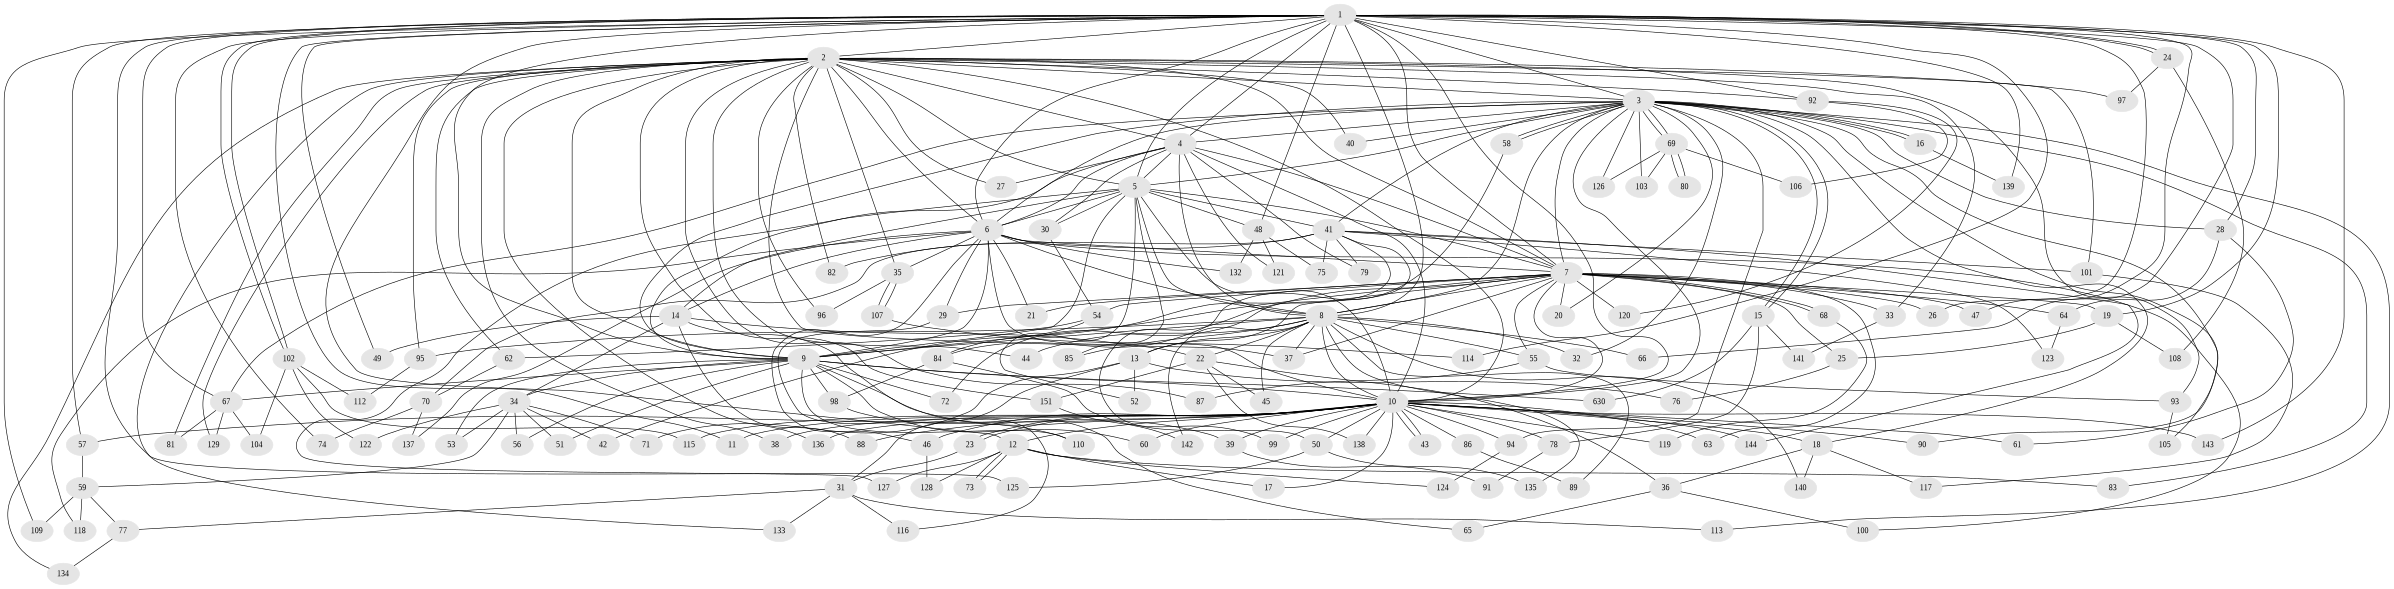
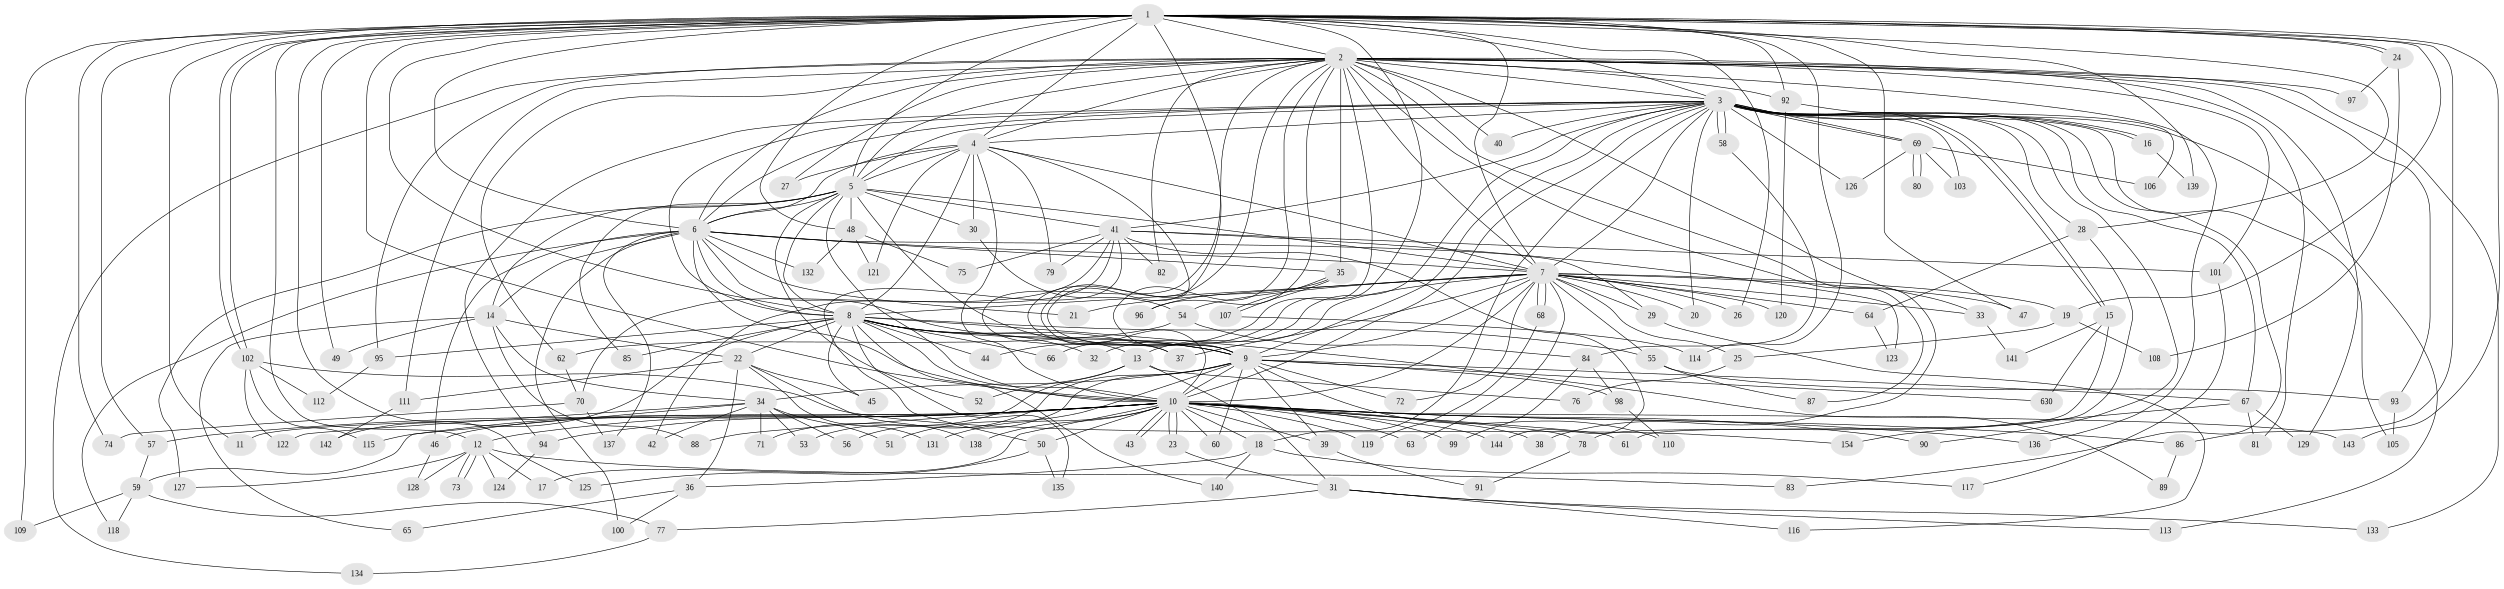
(165, 49) -> (2453, 86)
(1046, 402) -> (405, 402)
(257, 445) -> (1847, 445)
none -> (933, 445)
